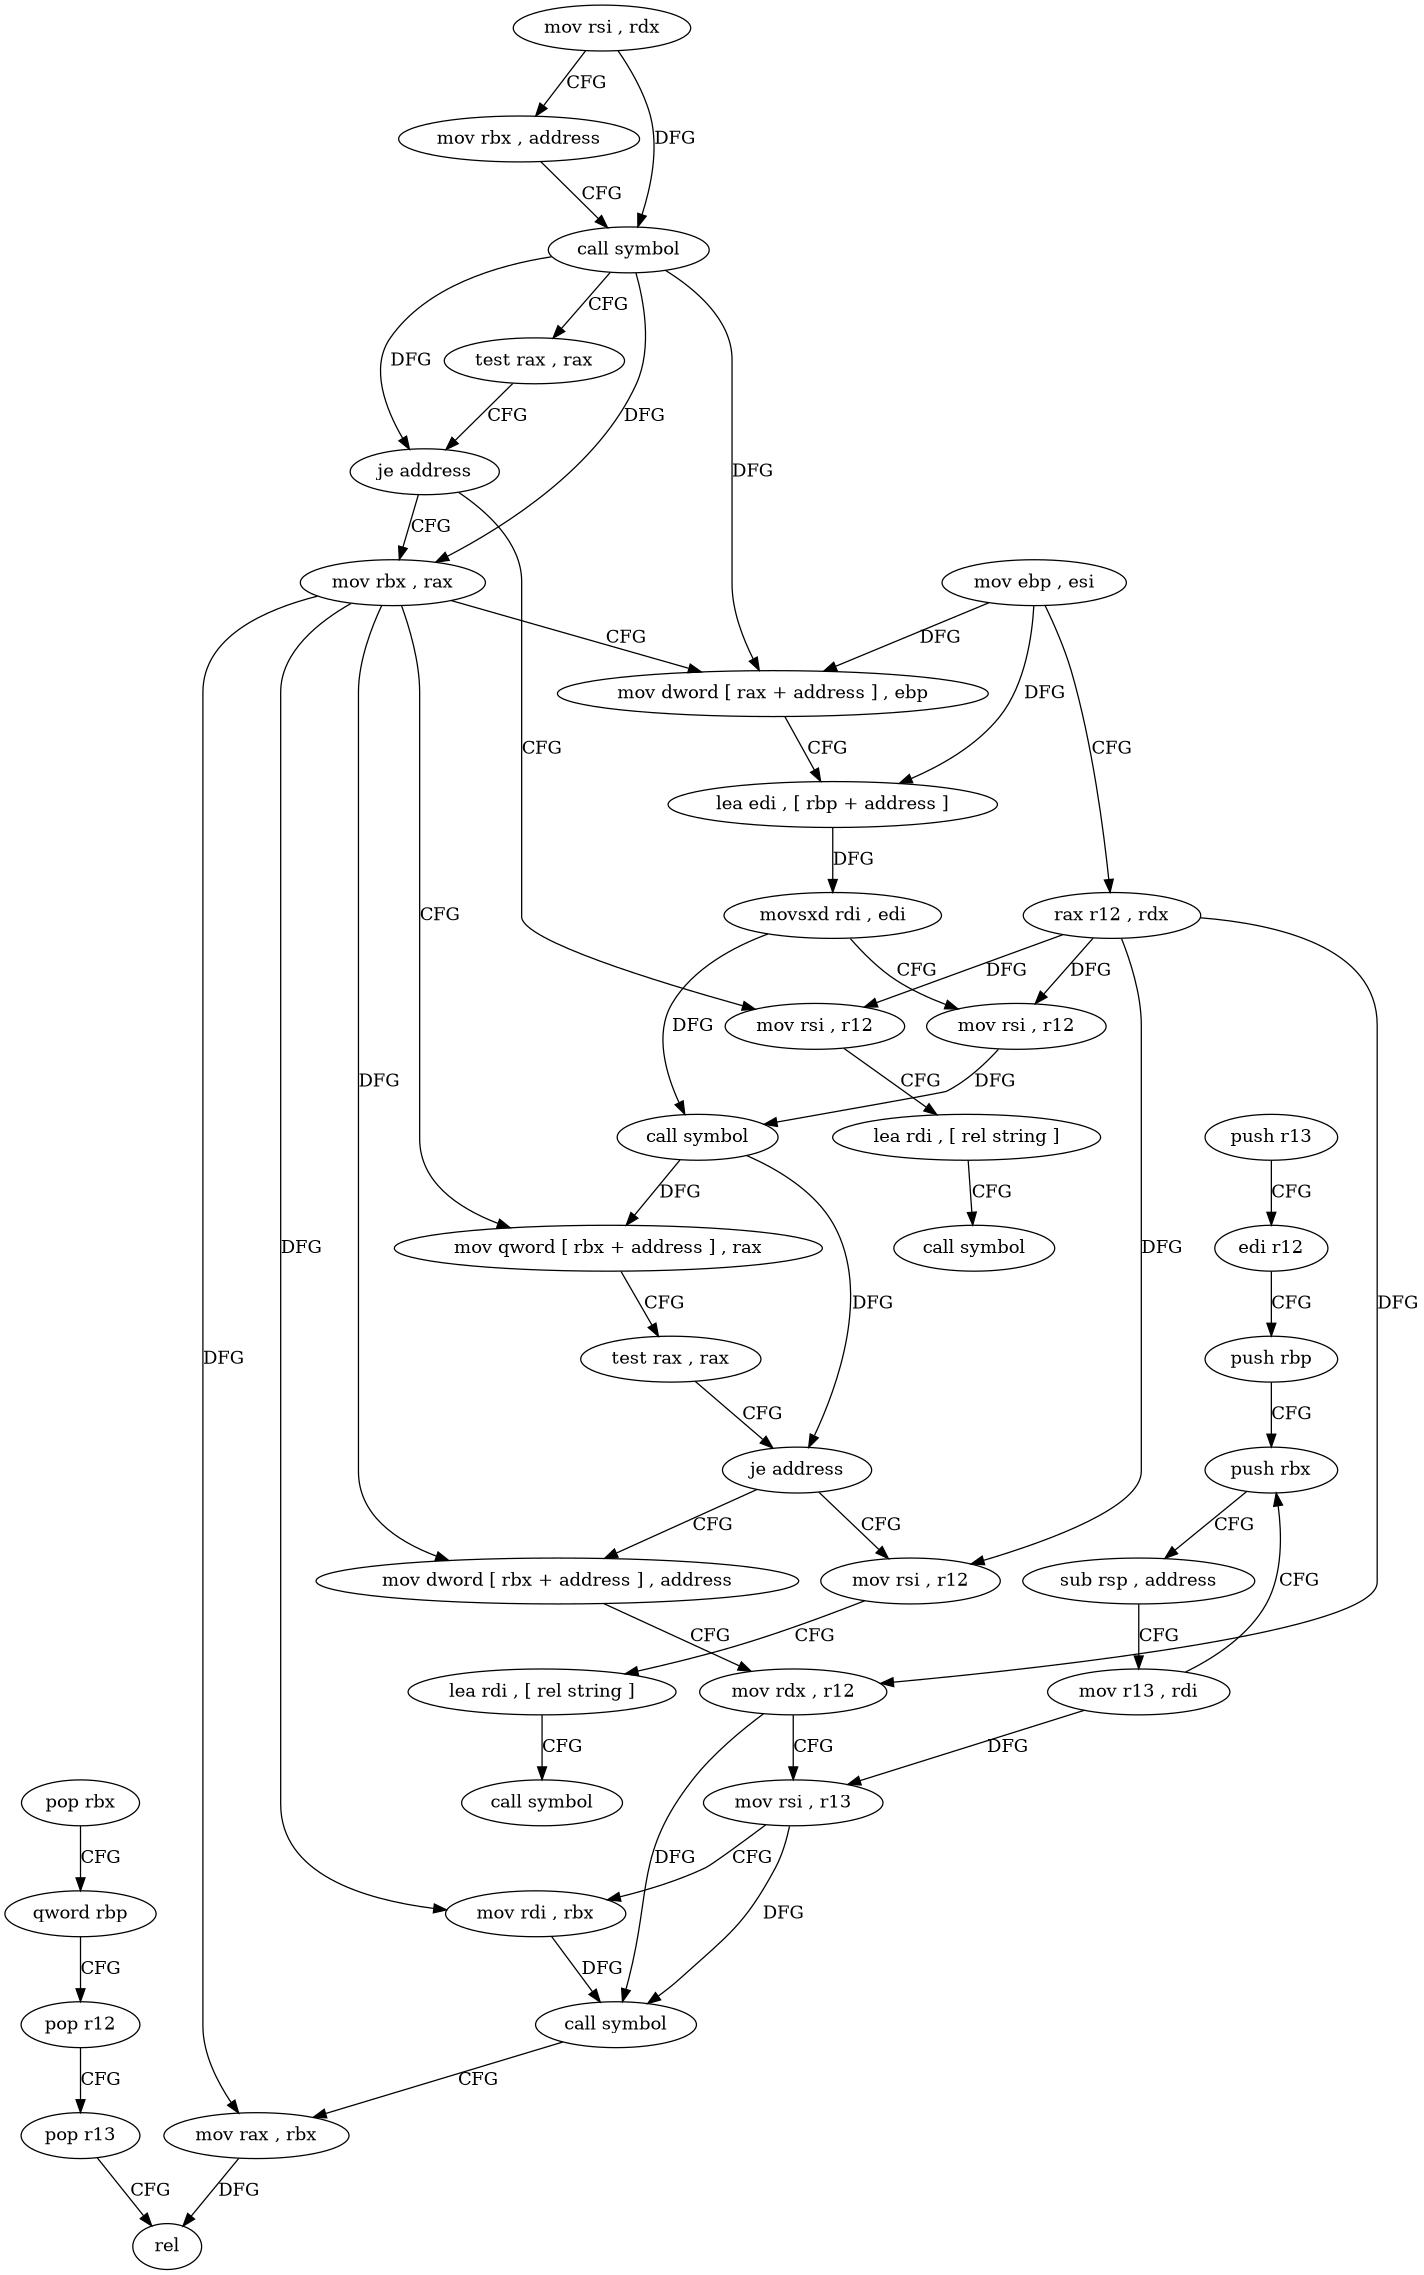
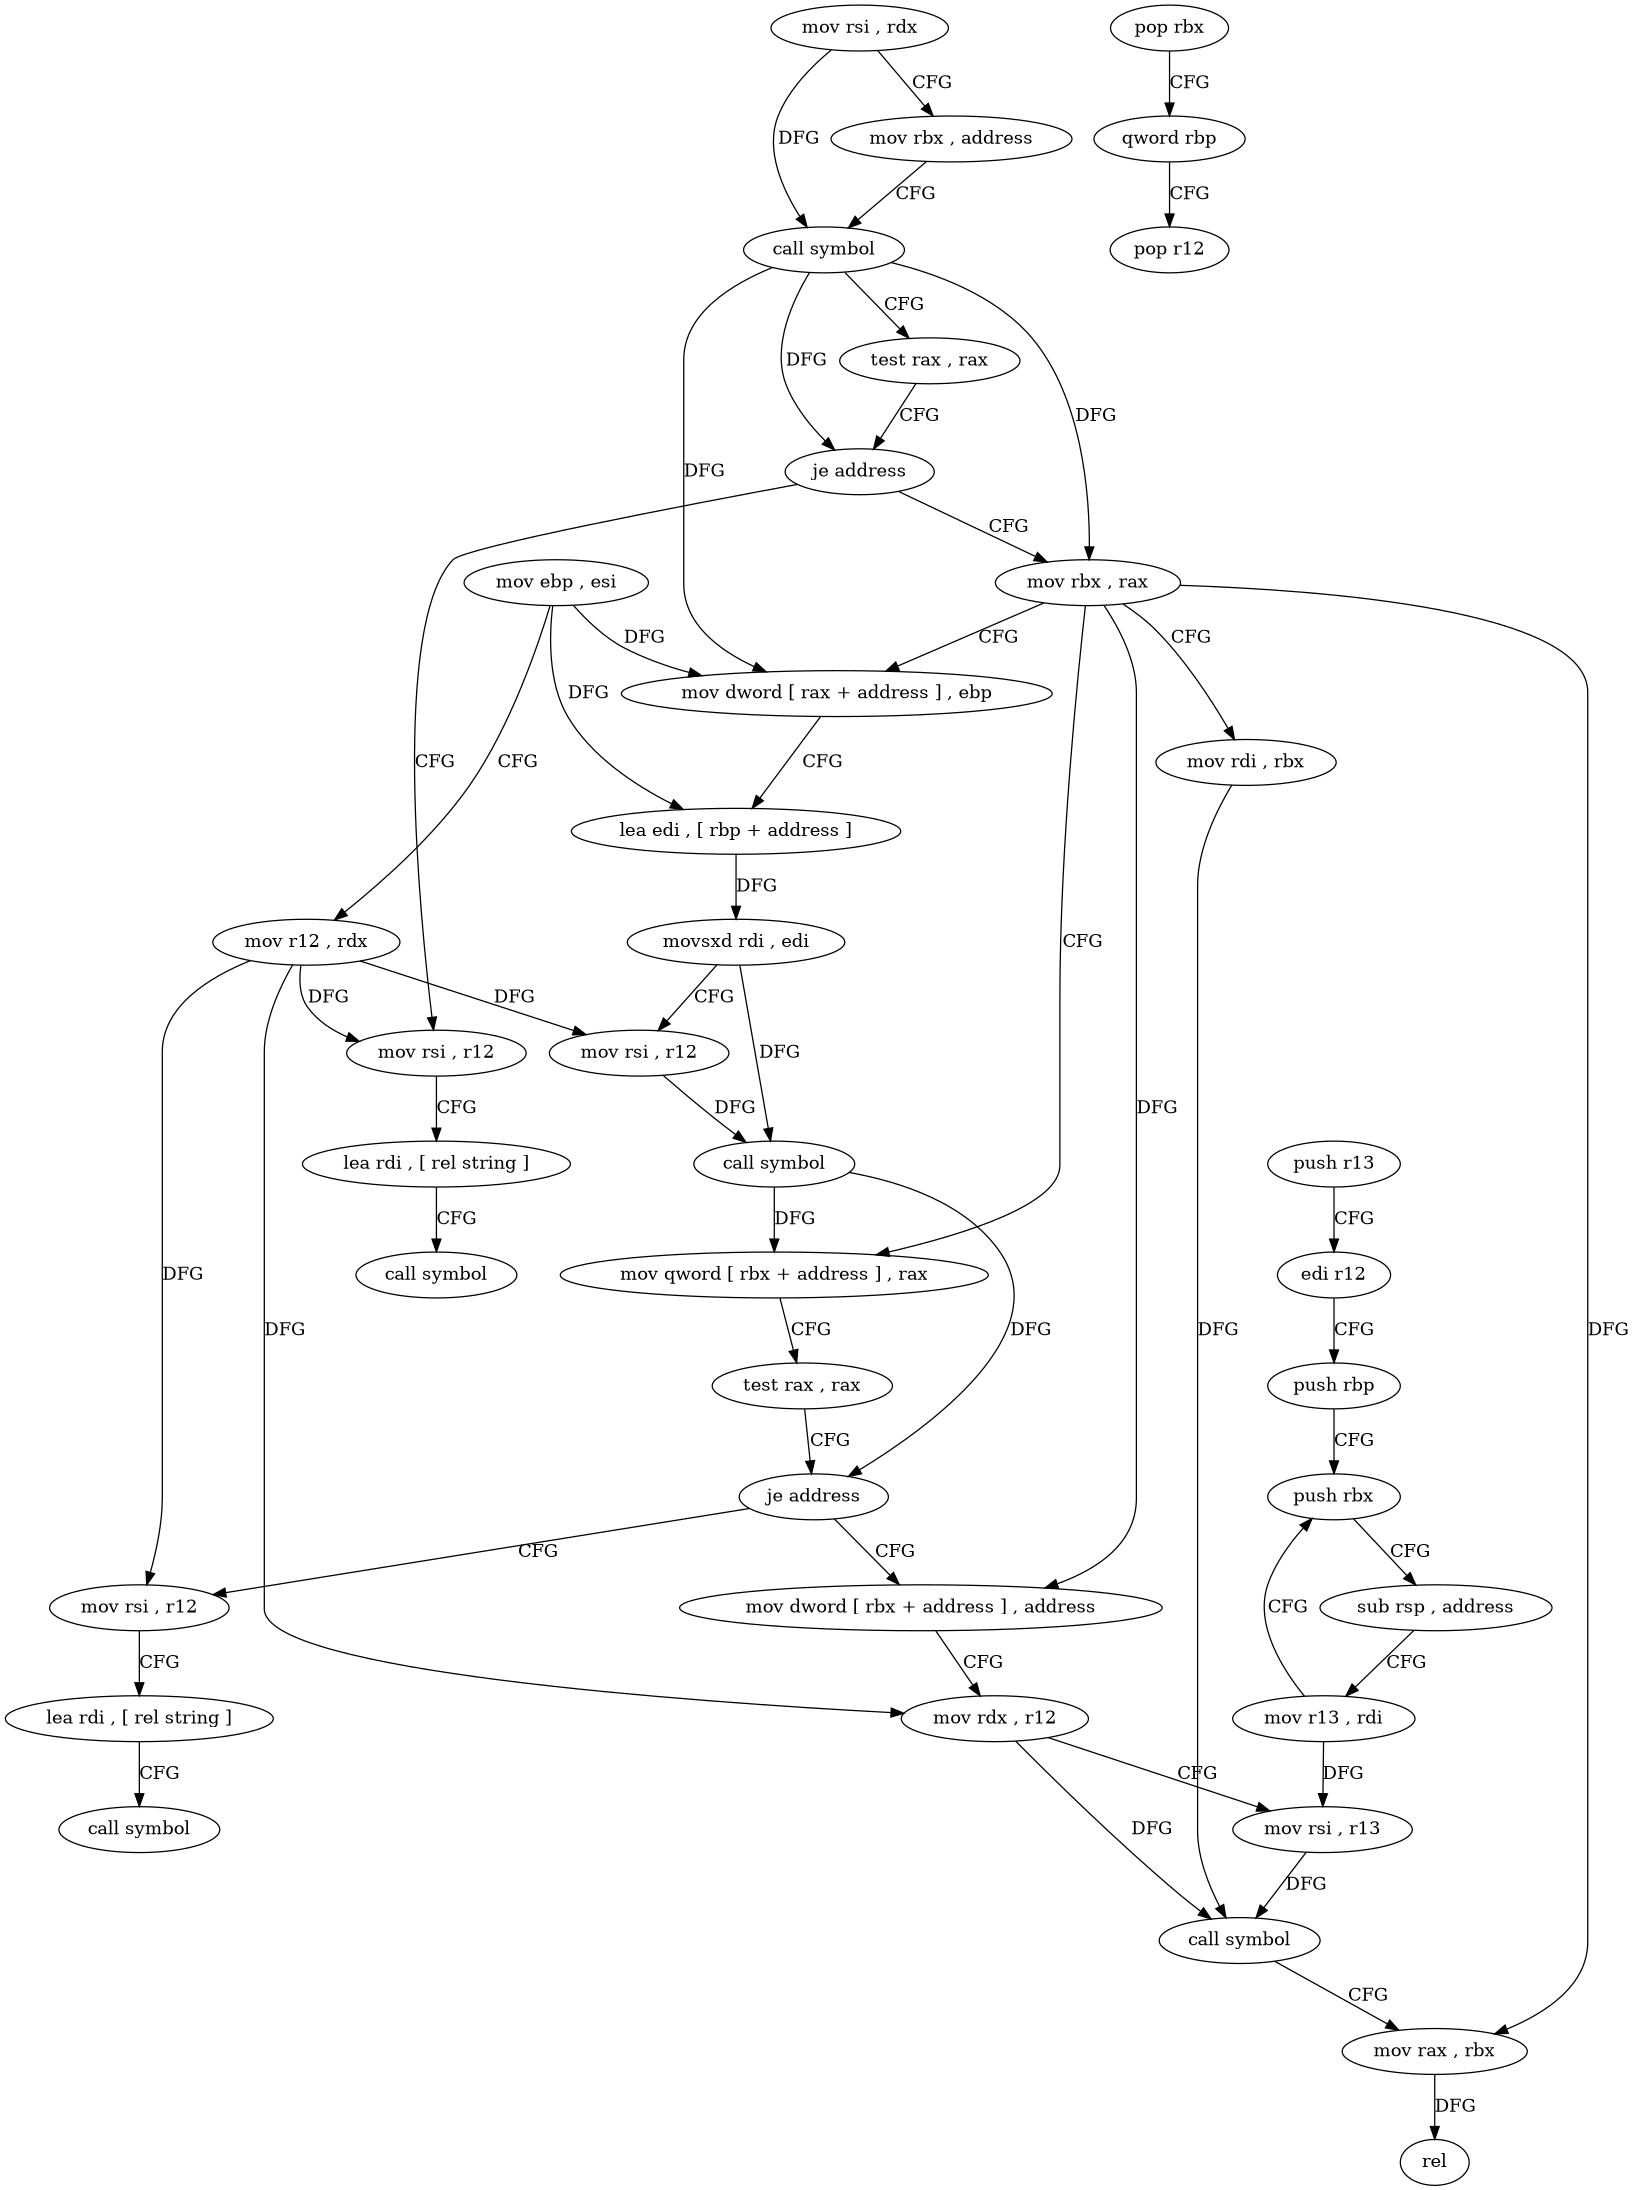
(1112, 915) -> (306, 942)
(302, 1248) -> (1191, 638)
(698, 1871) -> none
(81, 2136) -> none
